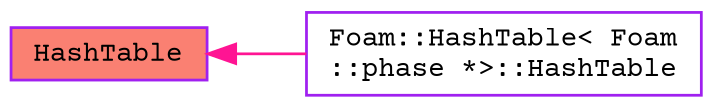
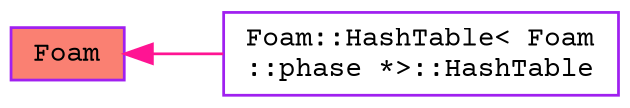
(109, 54) -> (68, 54)
